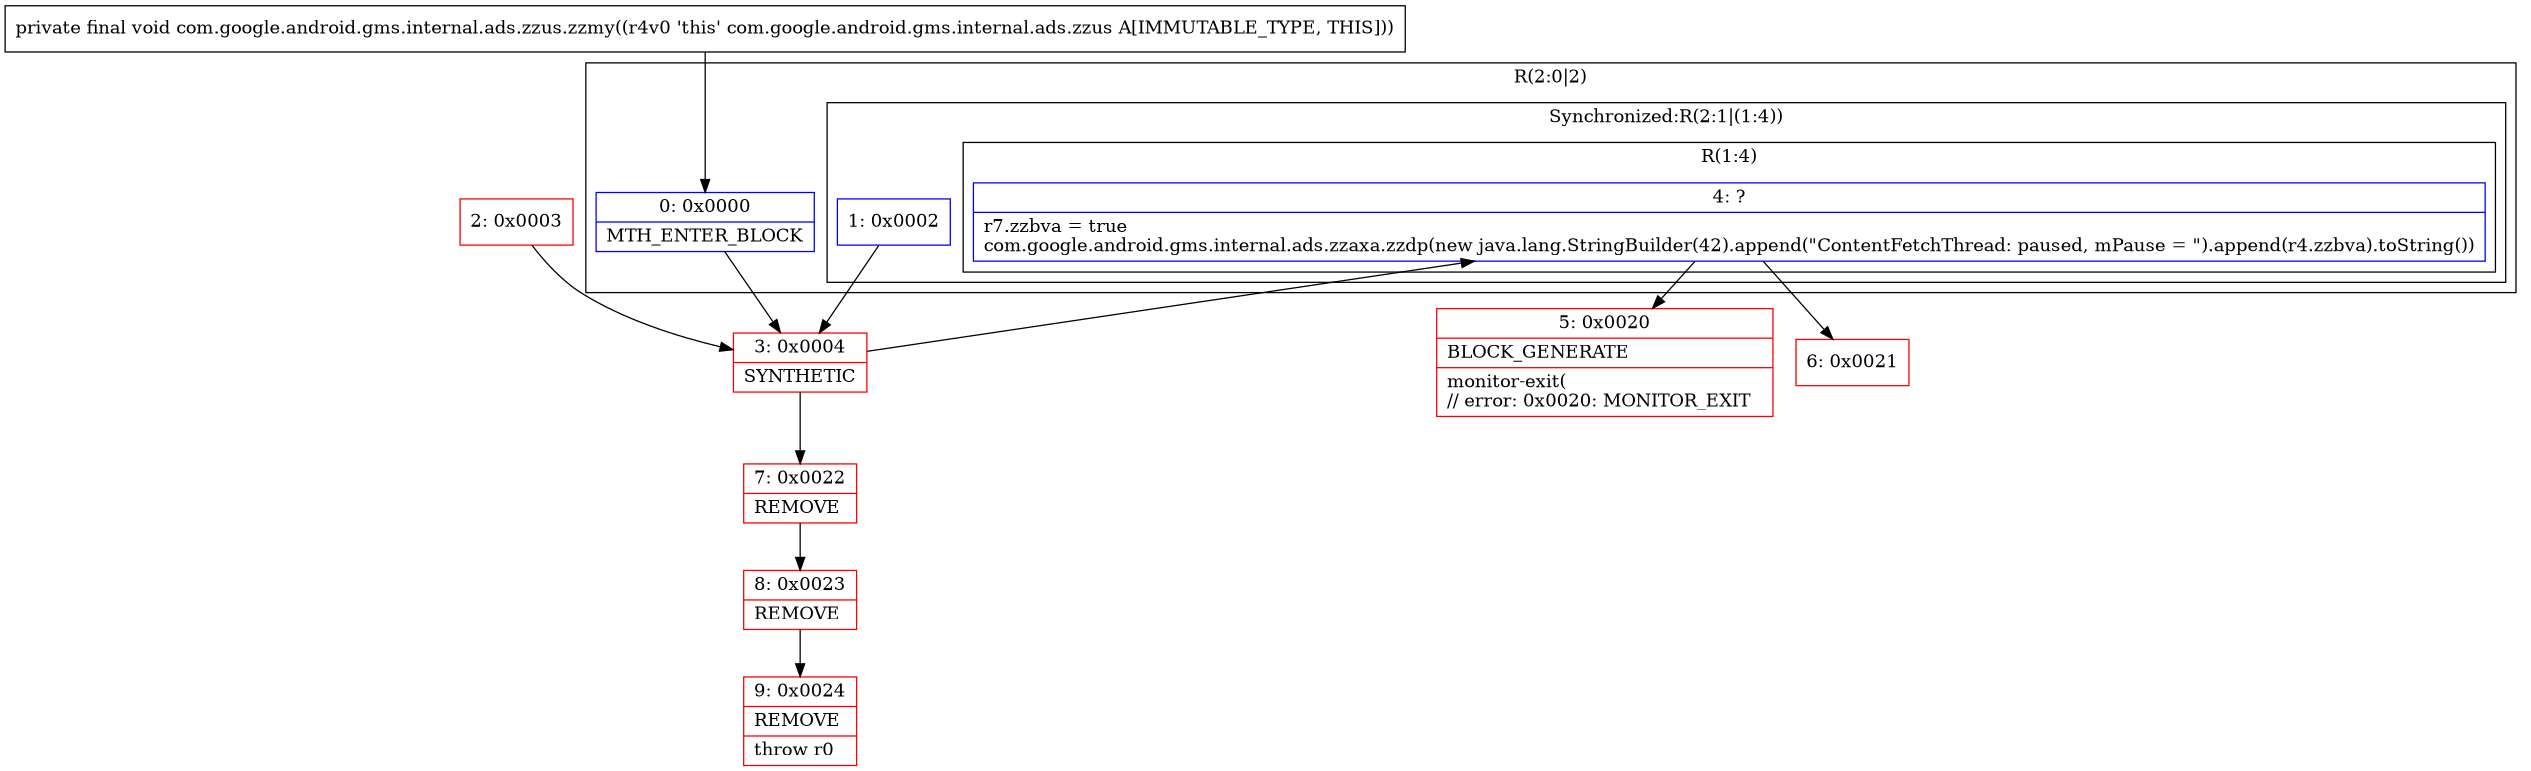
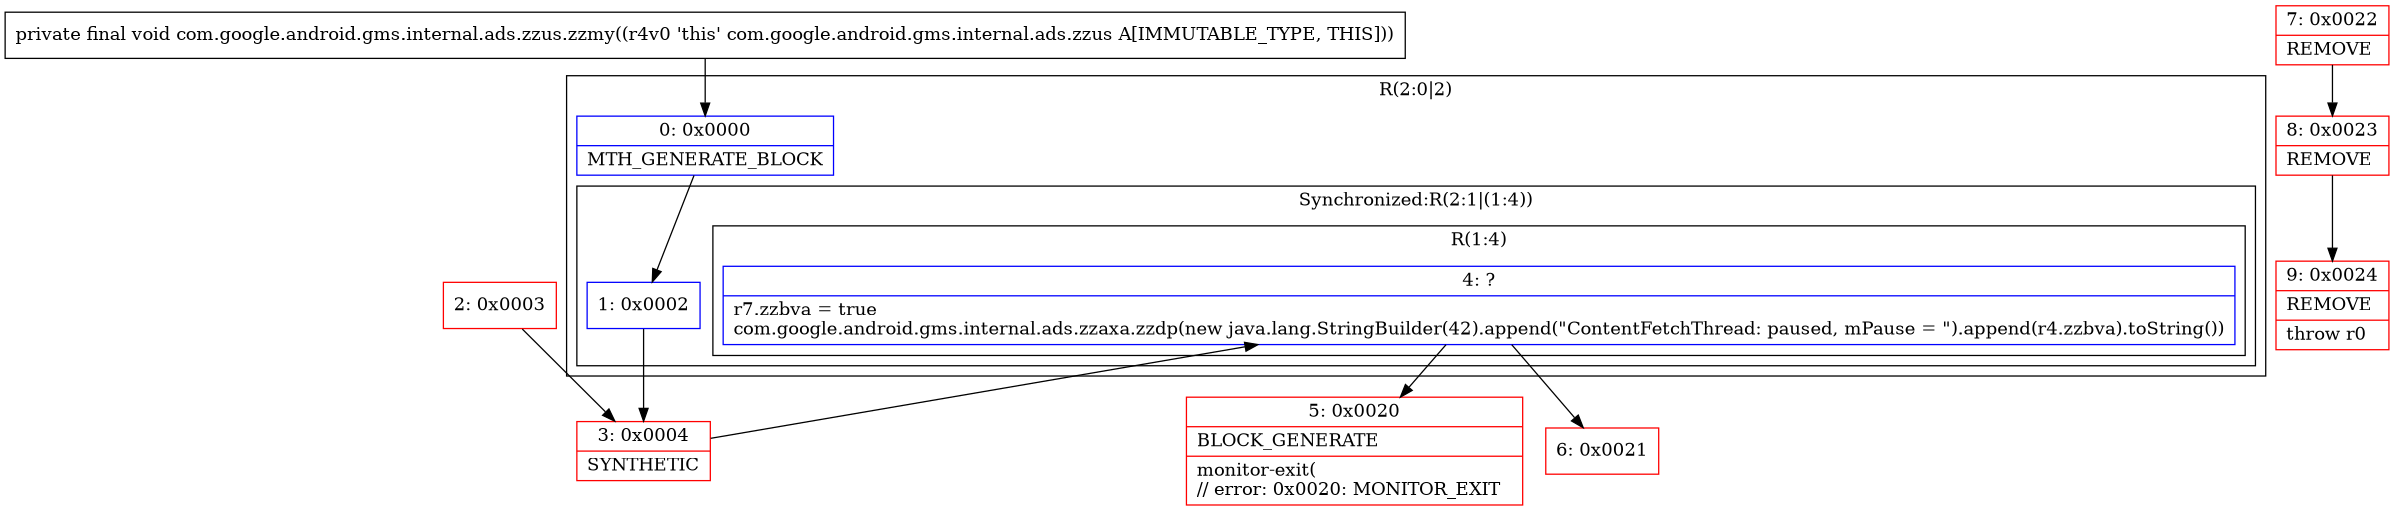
(705, 236) -> (705, 160)
(747, 285) -> (676, 223)
(800, 421) -> none
